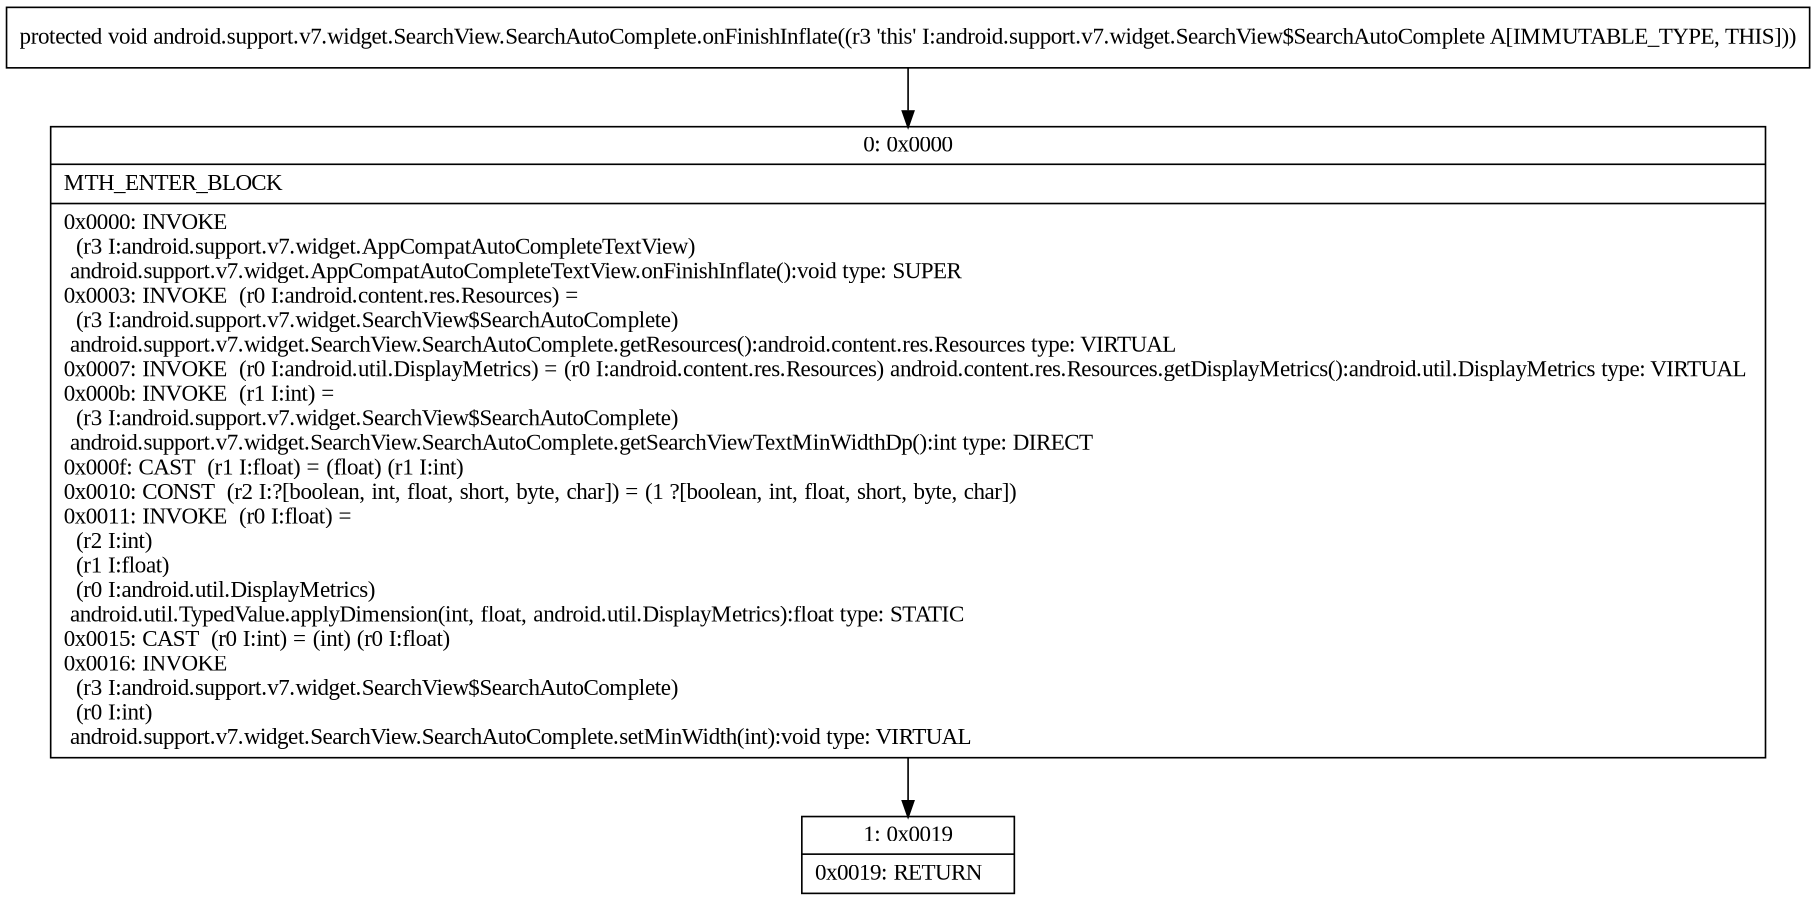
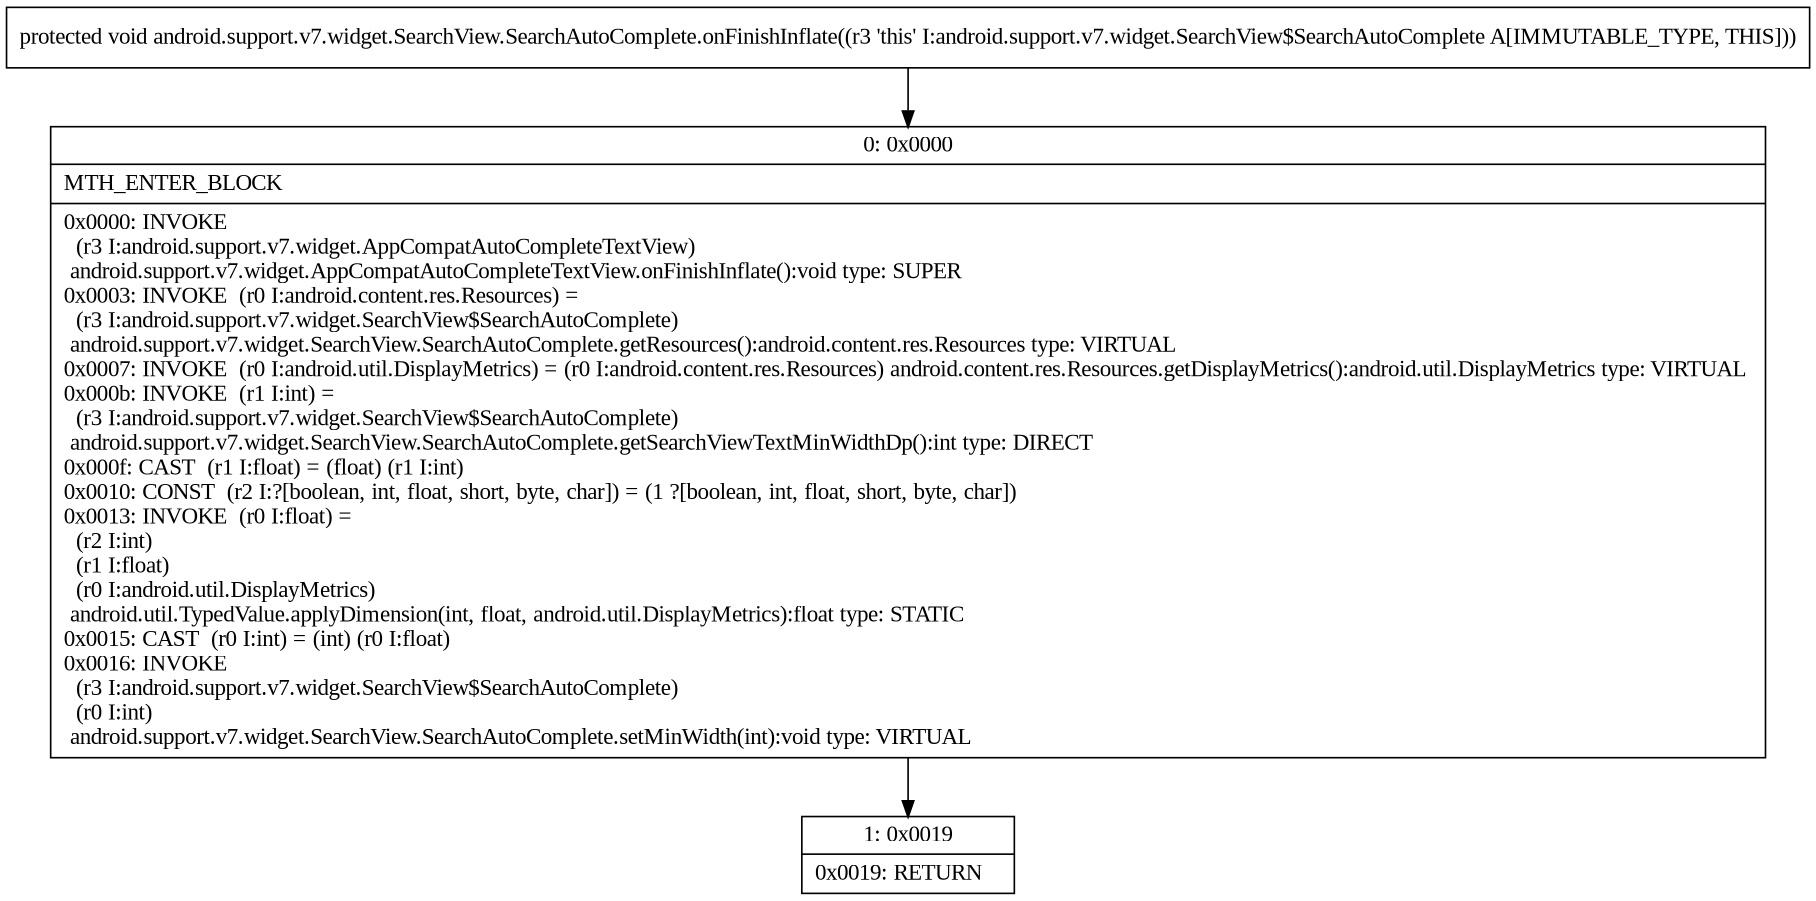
(212, 517) -> (212, 517)
